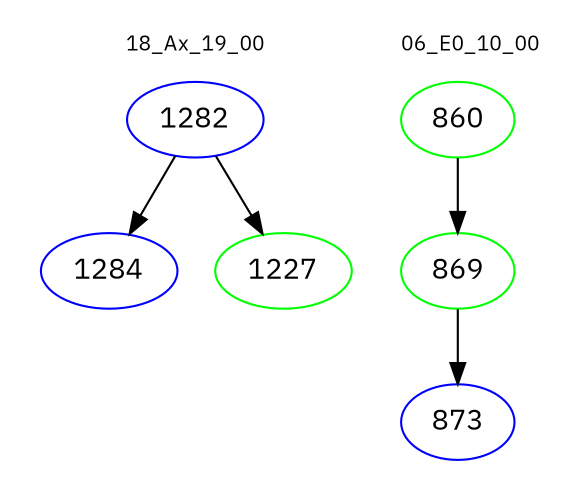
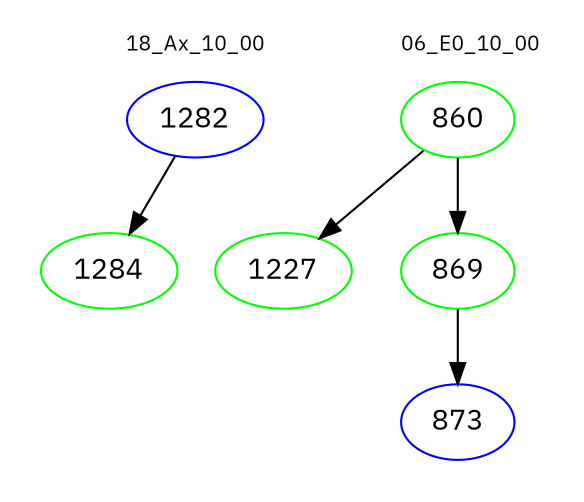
(196, 45) -> (196, 45)
(234, 186) -> (397, 173)
(109, 271) -> (109, 271)
